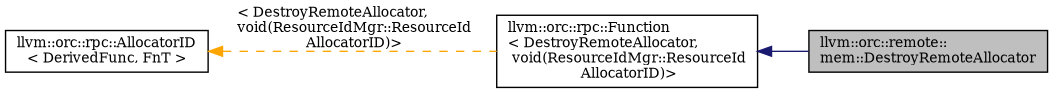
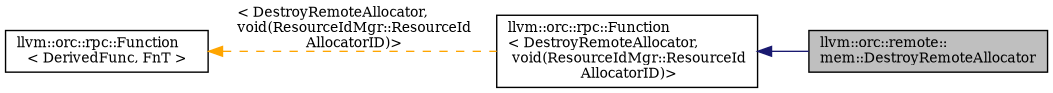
(107, 51) -> (107, 51)
